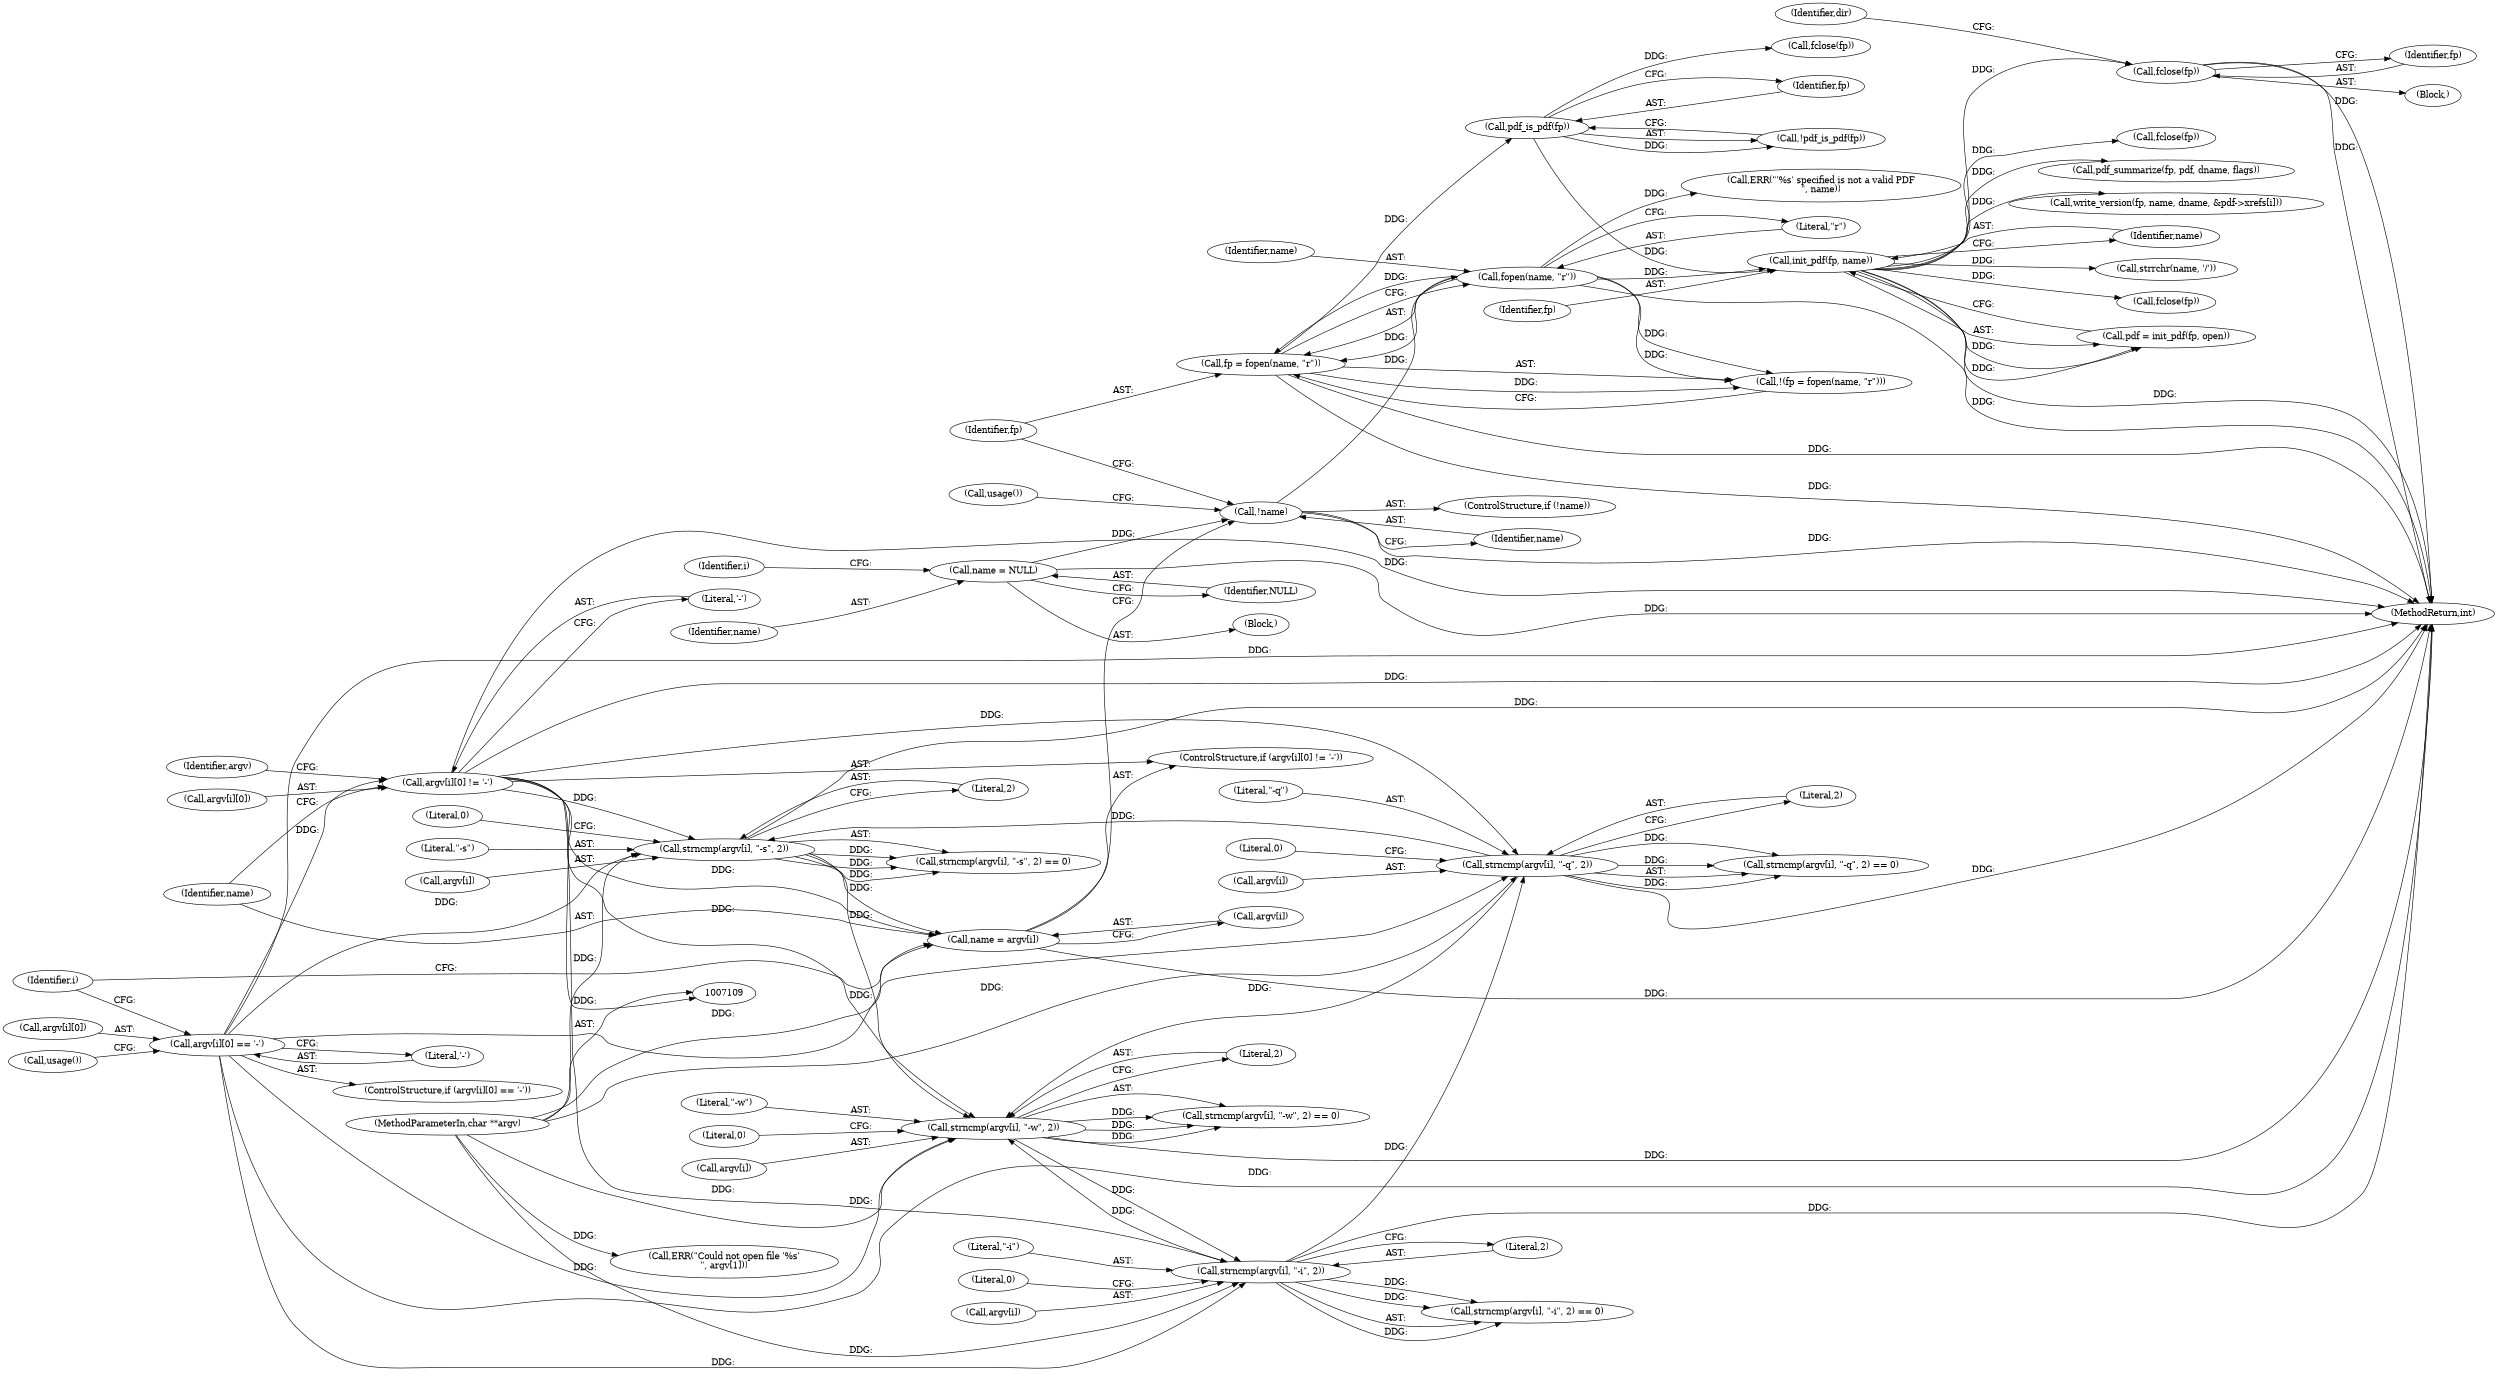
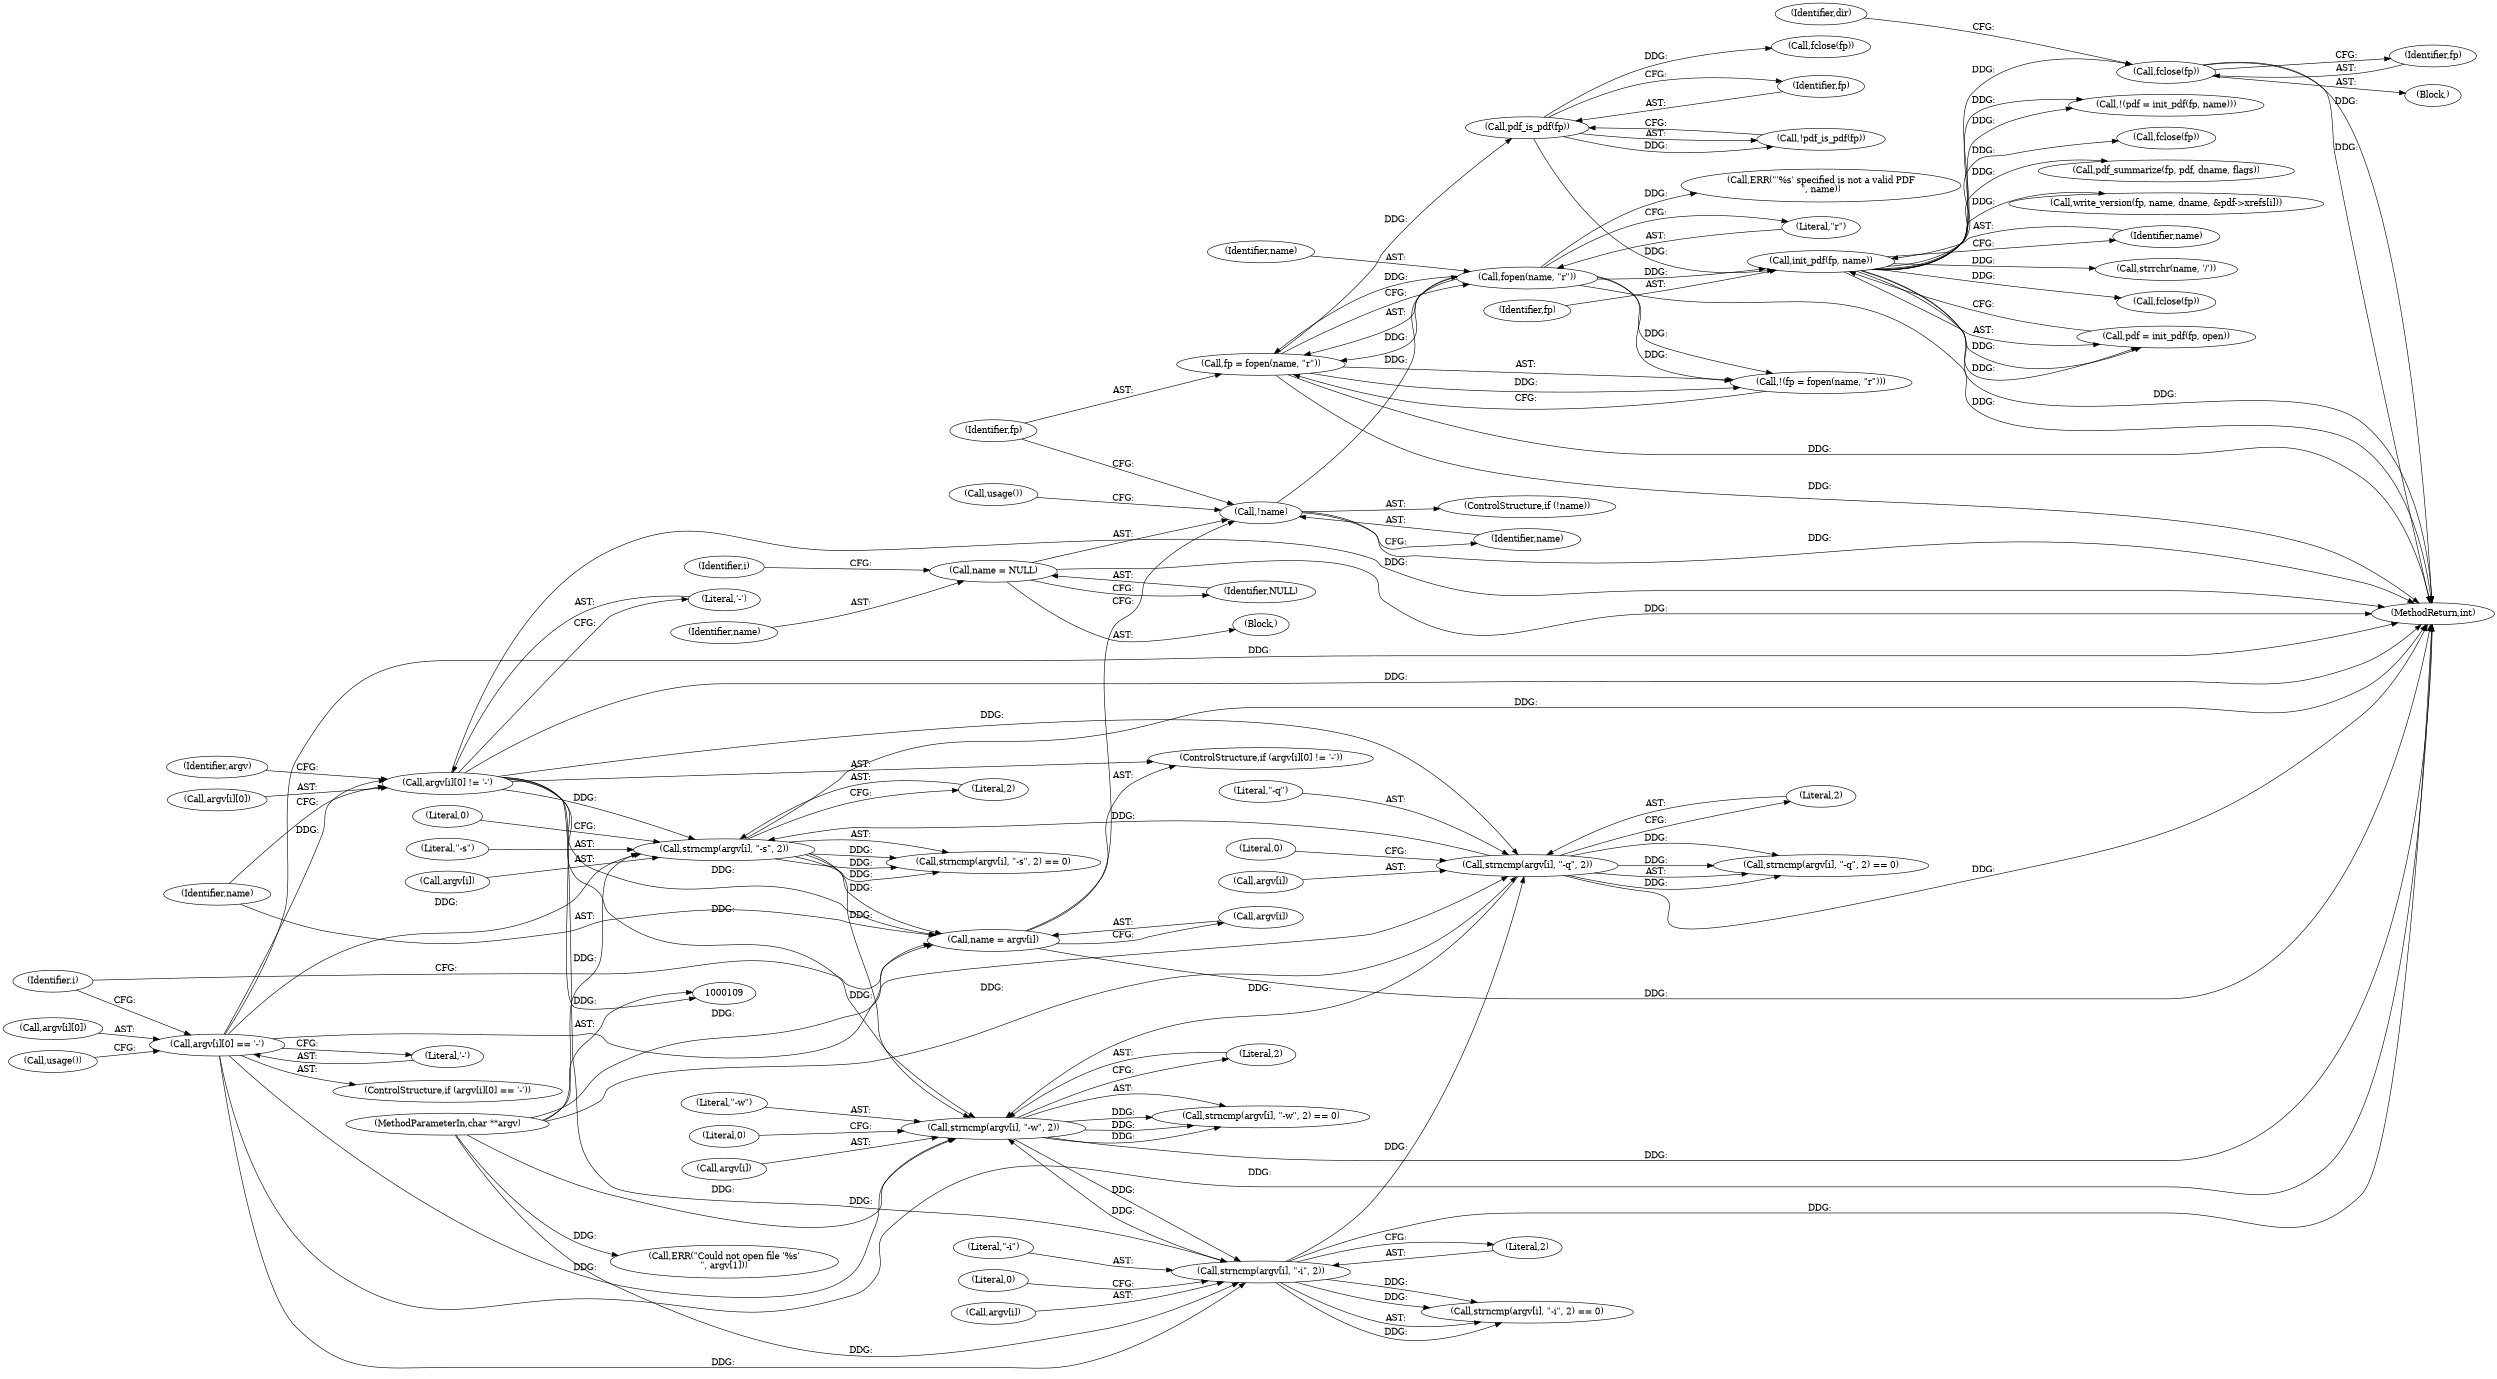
none -> (2166, 105)
(1125, 534) -> (1125, 534)
(724, 993) -> (724, 993)
